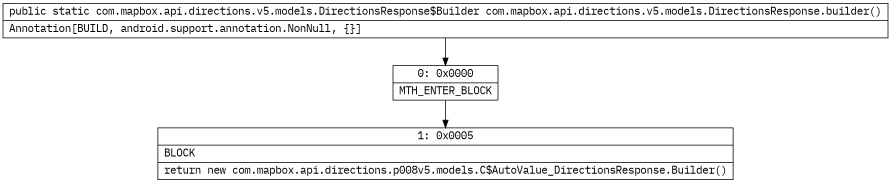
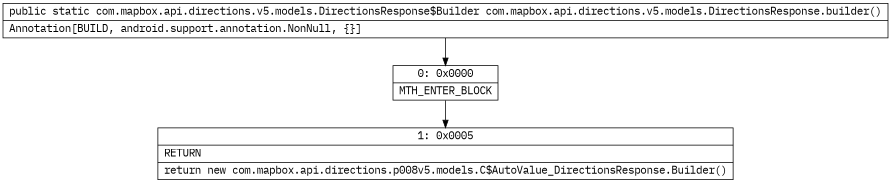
(180, 153) -> (183, 153)
